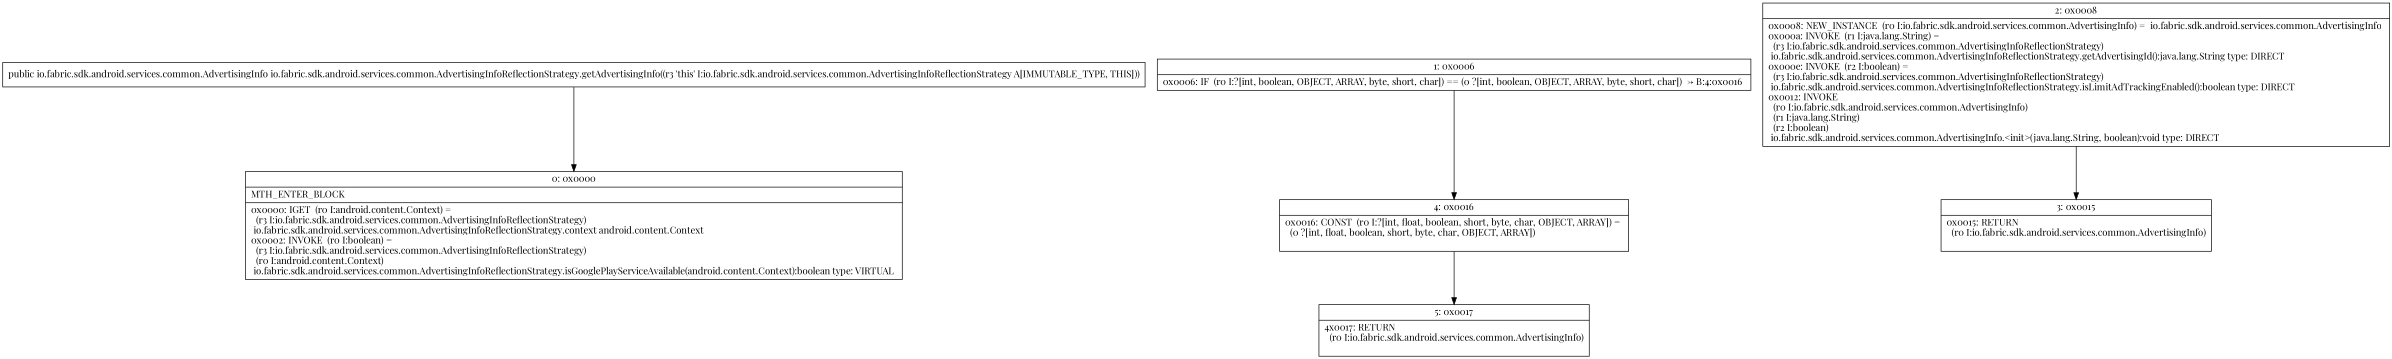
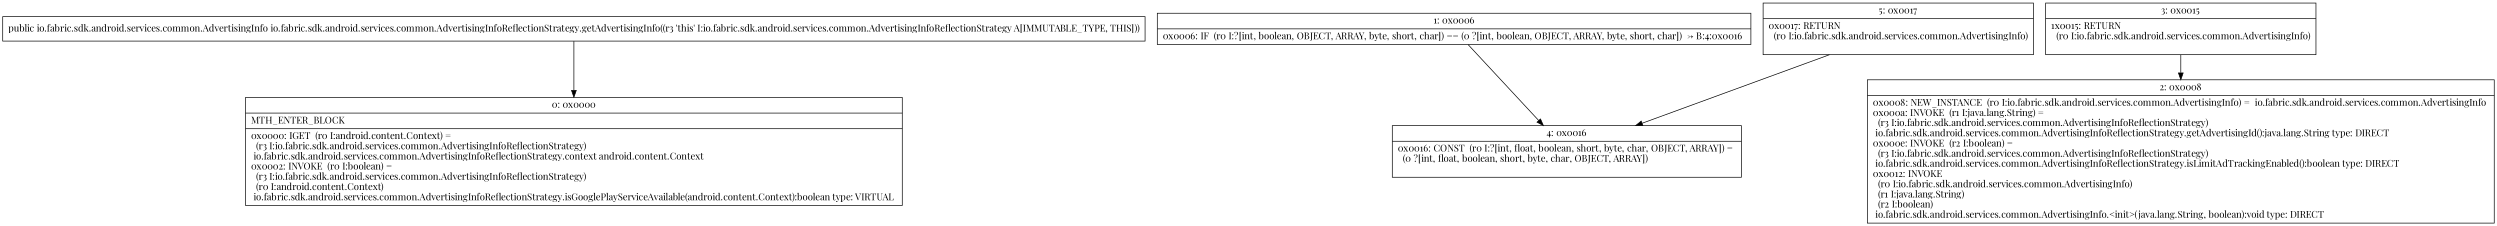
(2076, 170) -> (2181, 64)
(1985, 223) -> (2089, 26)
(1454, 275) -> (1736, 89)
(1362, 328) -> (1807, 26)
